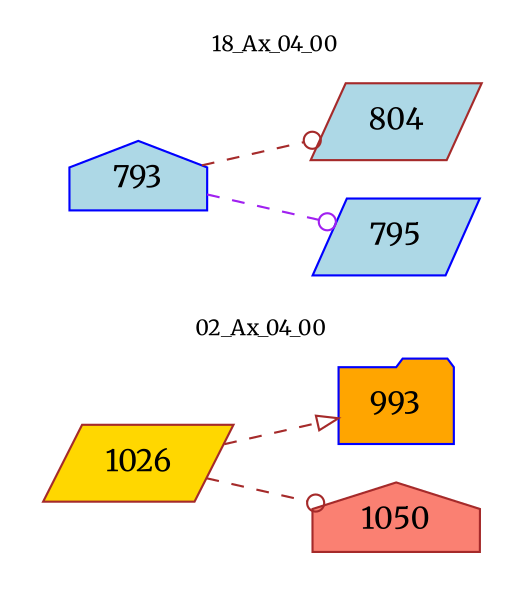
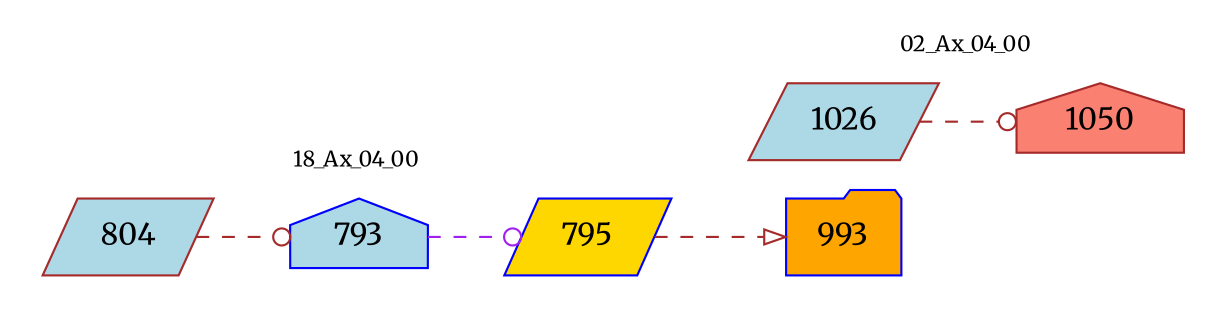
(253, 154) -> (235, 237)
(396, 237) -> (588, 237)
(271, 434) -> (709, 237)
(138, 463) -> (844, 122)
